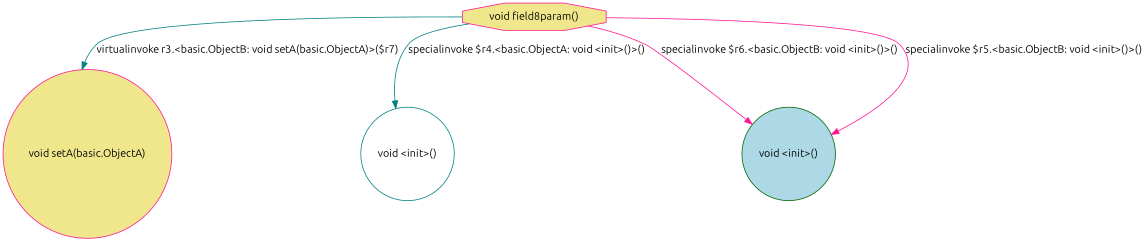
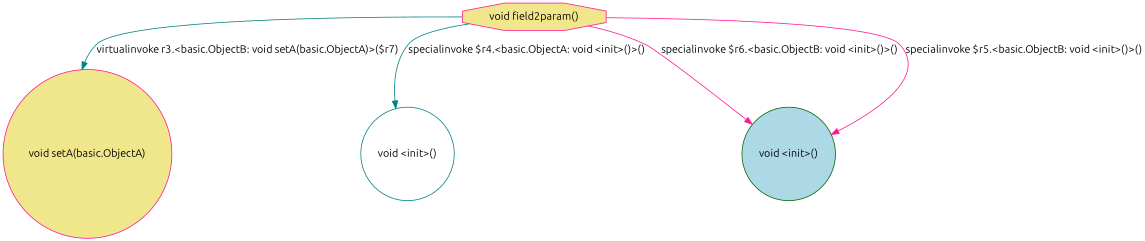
(534, 17) -> (534, 17)
